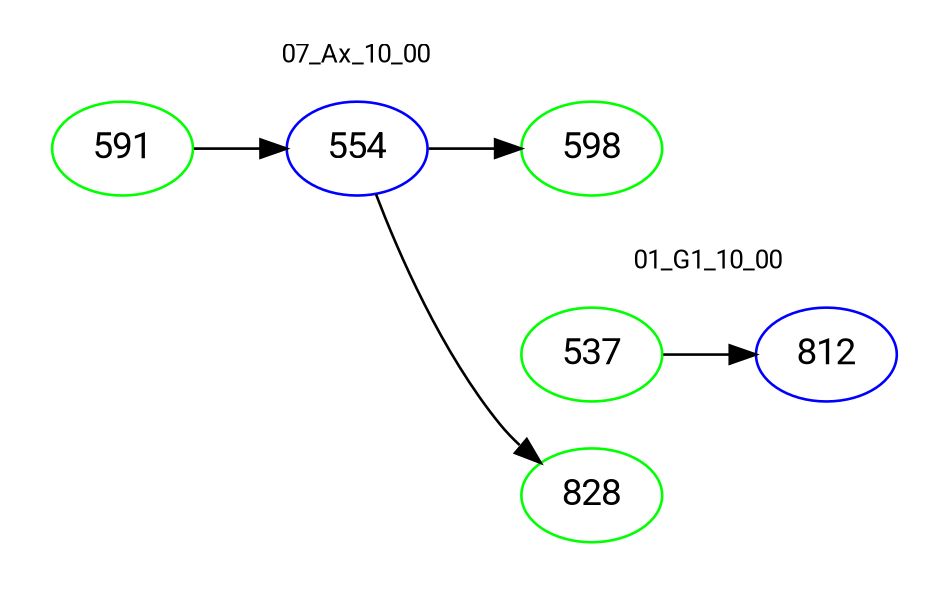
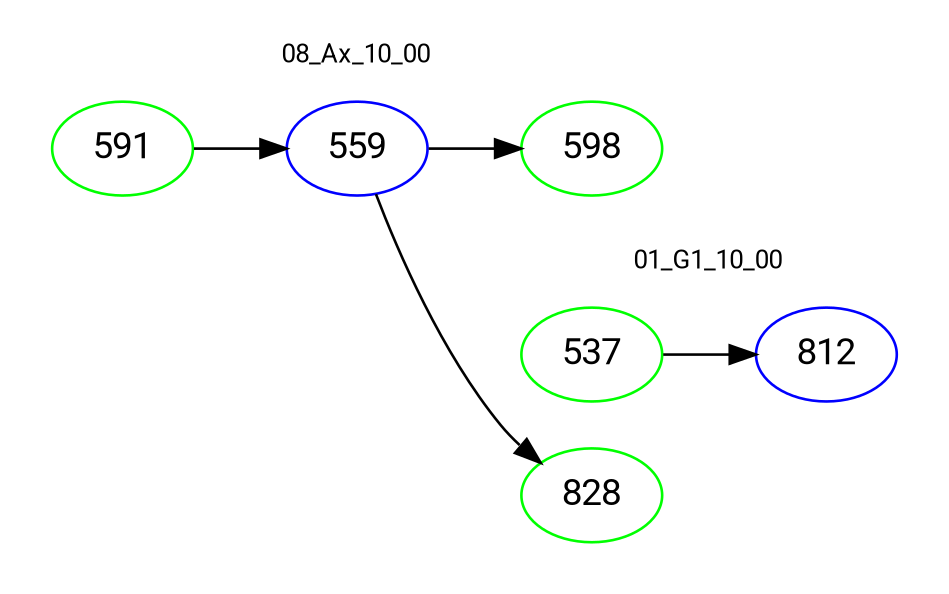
(357, 56) -> (357, 56)
(357, 149) -> (357, 149)
